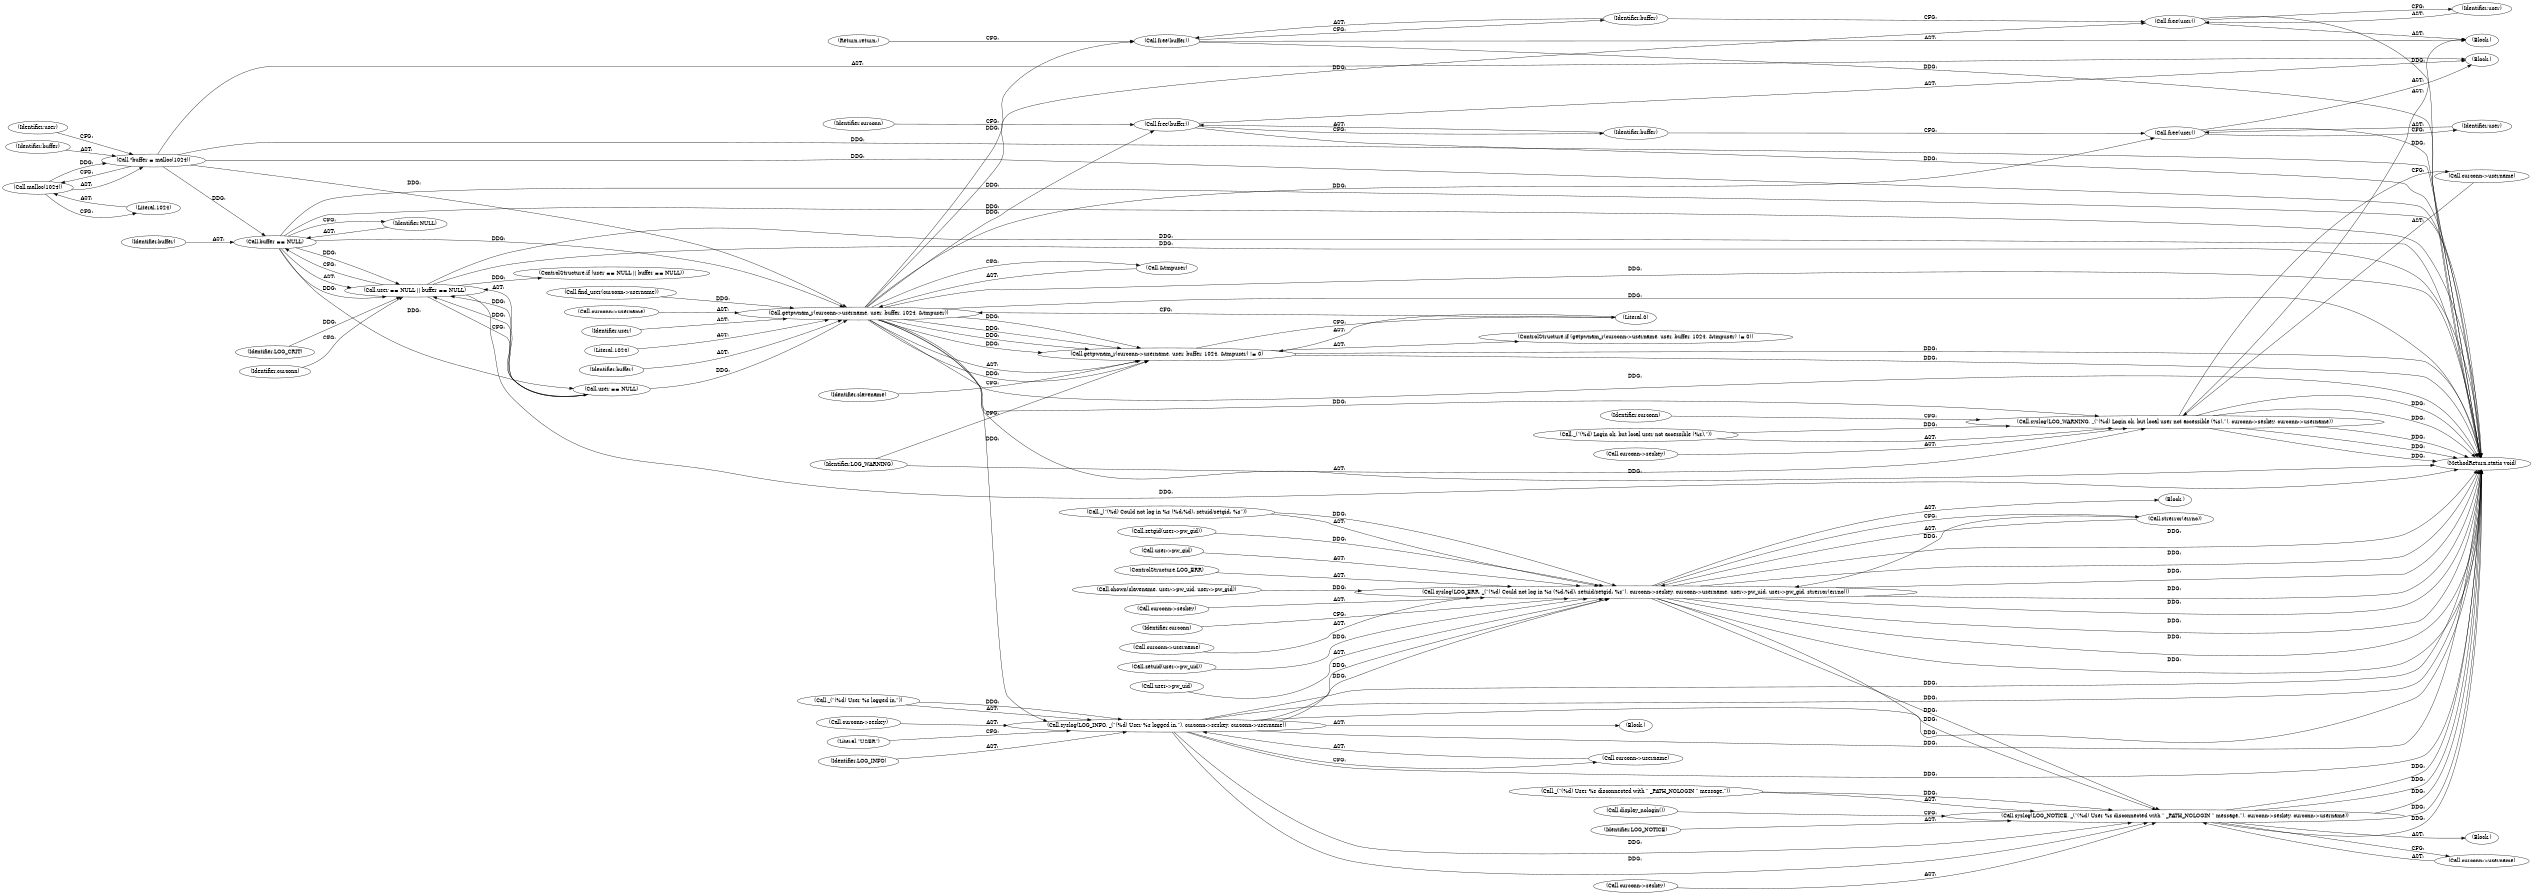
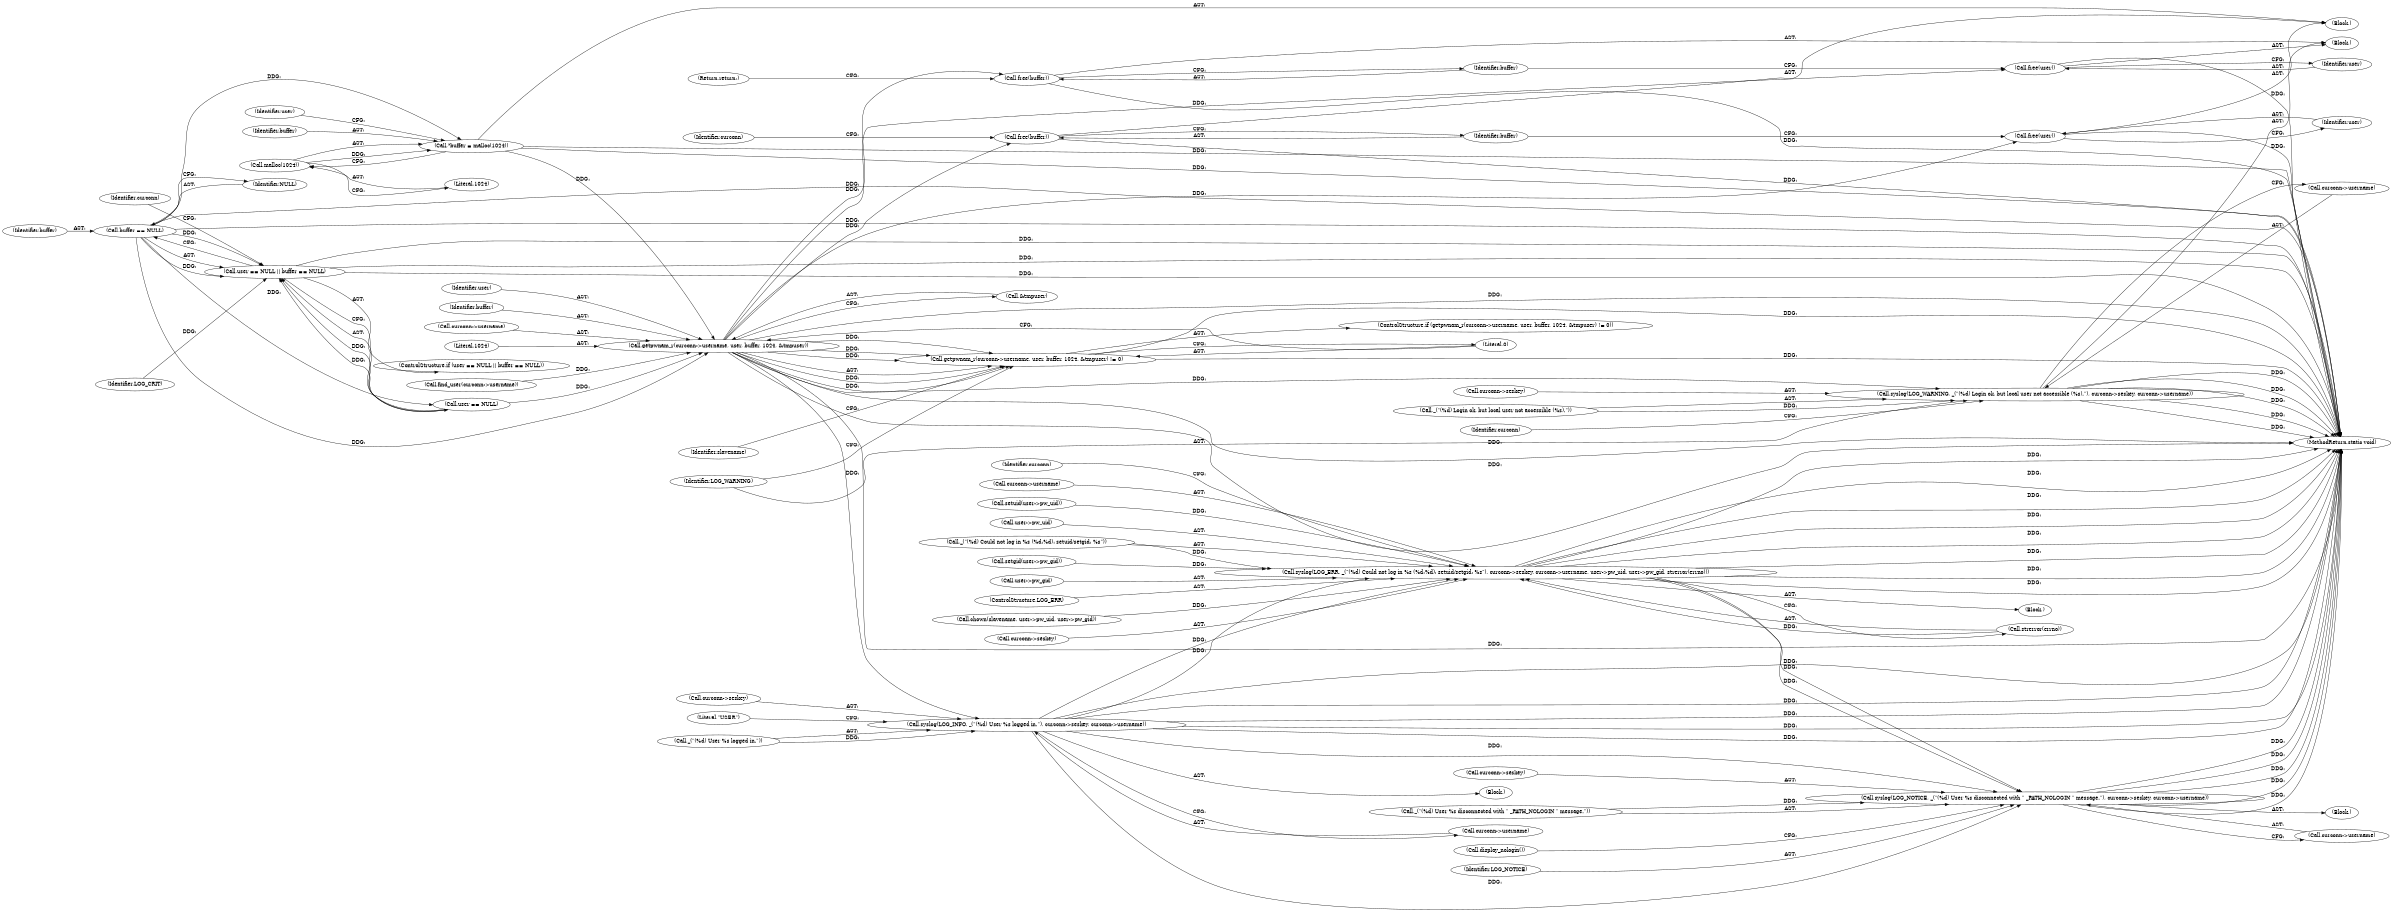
(213, 200) -> (264, 81)
(499, 278) -> (359, 299)
(859, 761) -> none
